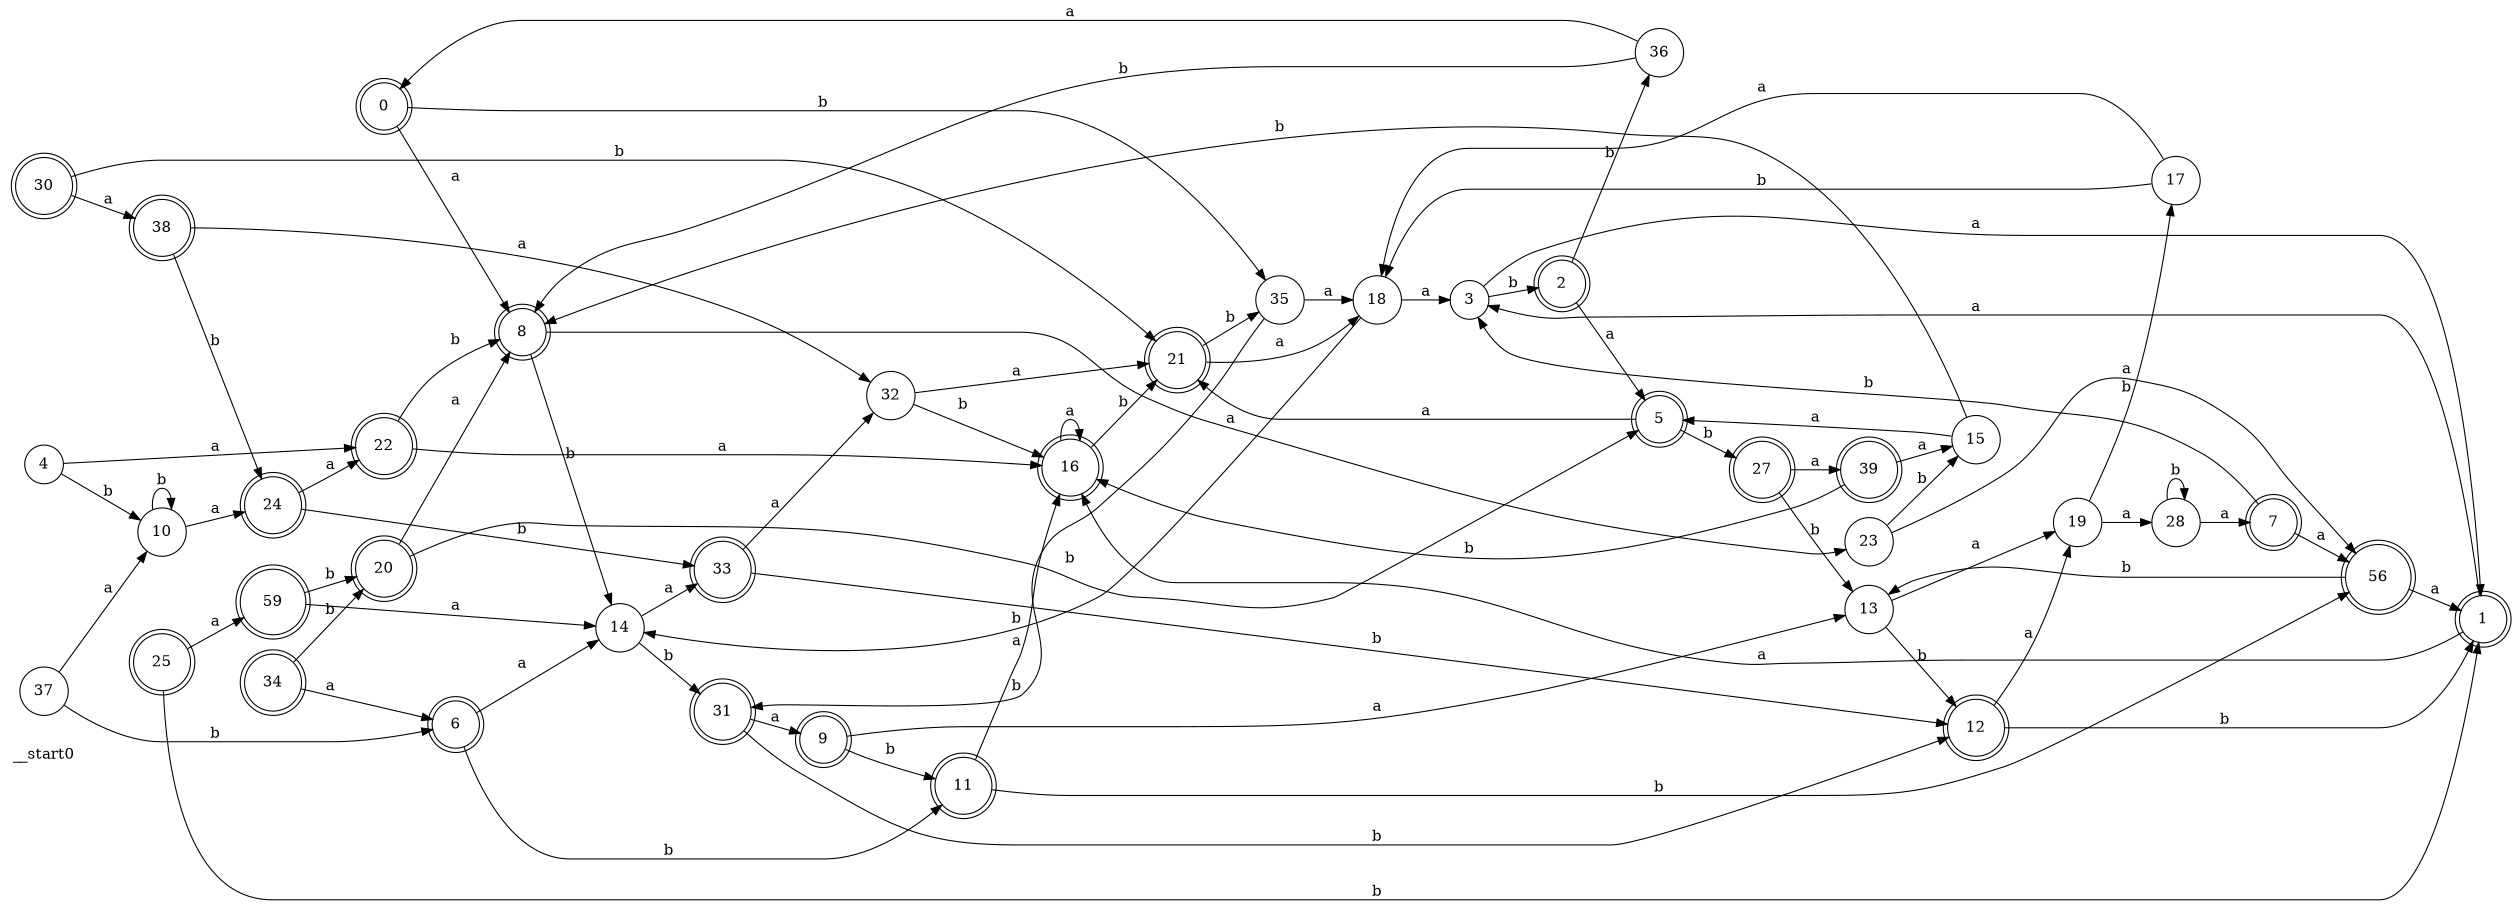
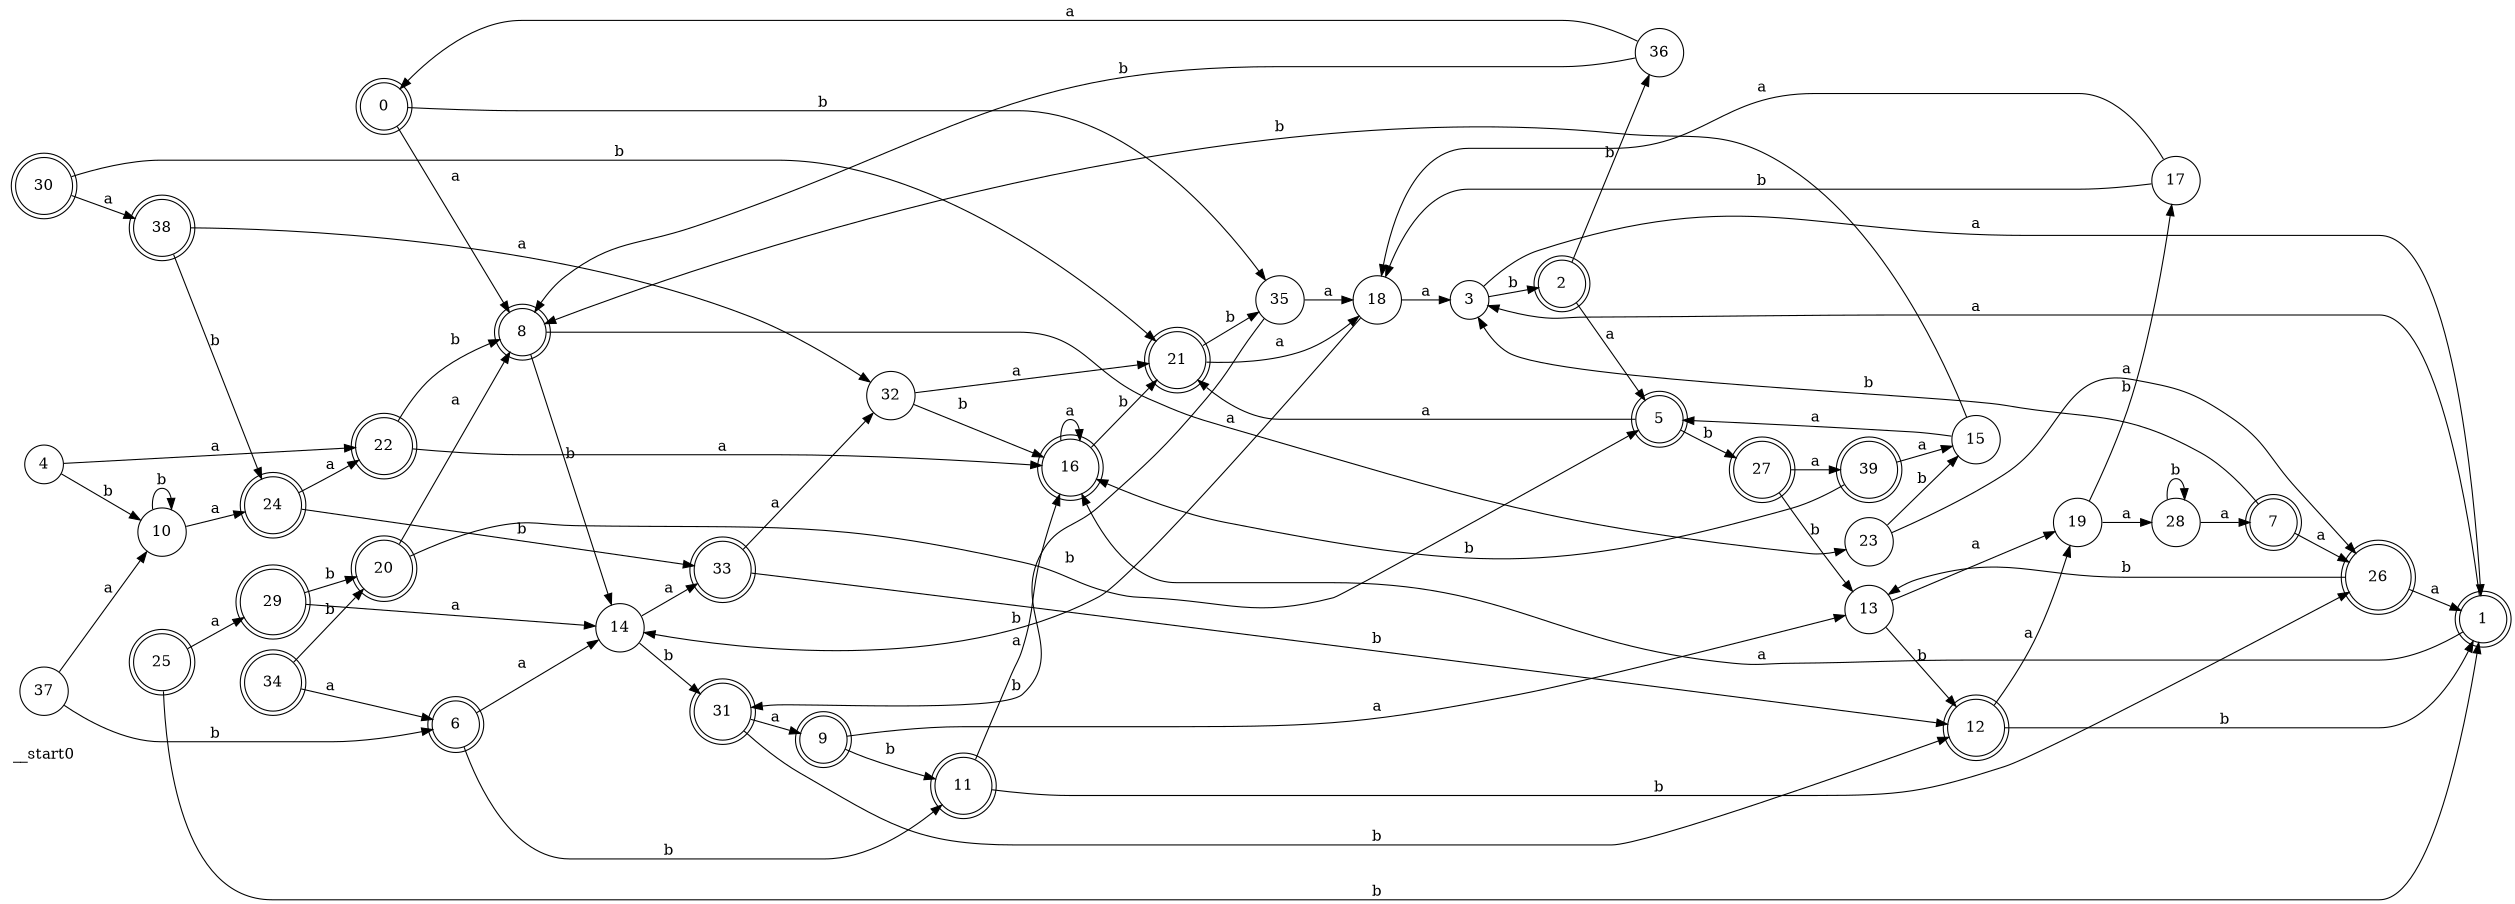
(2378, 577) -> (2378, 577)
(273, 602) -> (273, 602)
